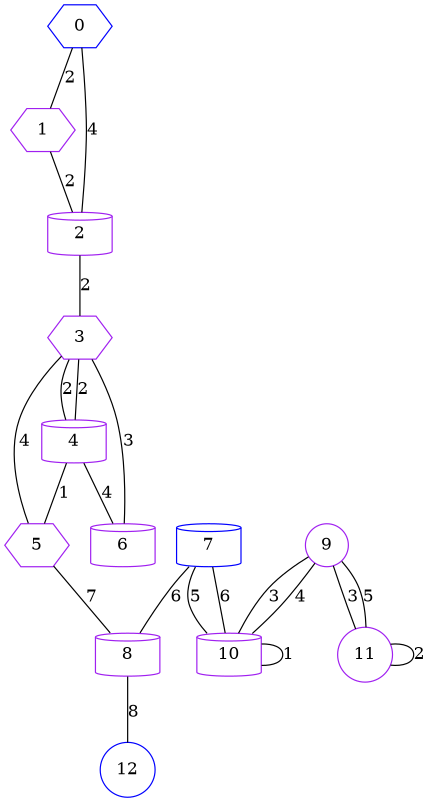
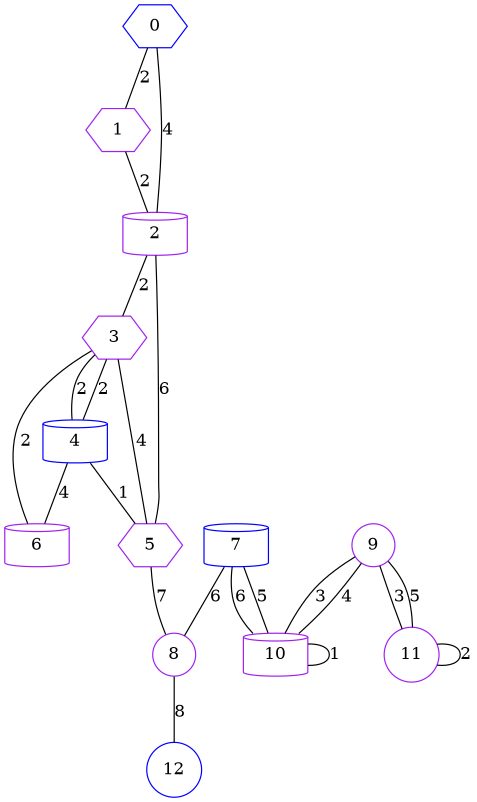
none -> (158, 389)
(74, 441) -> (75, 441)
(129, 441) -> (26, 441)
(128, 655) -> (174, 655)
